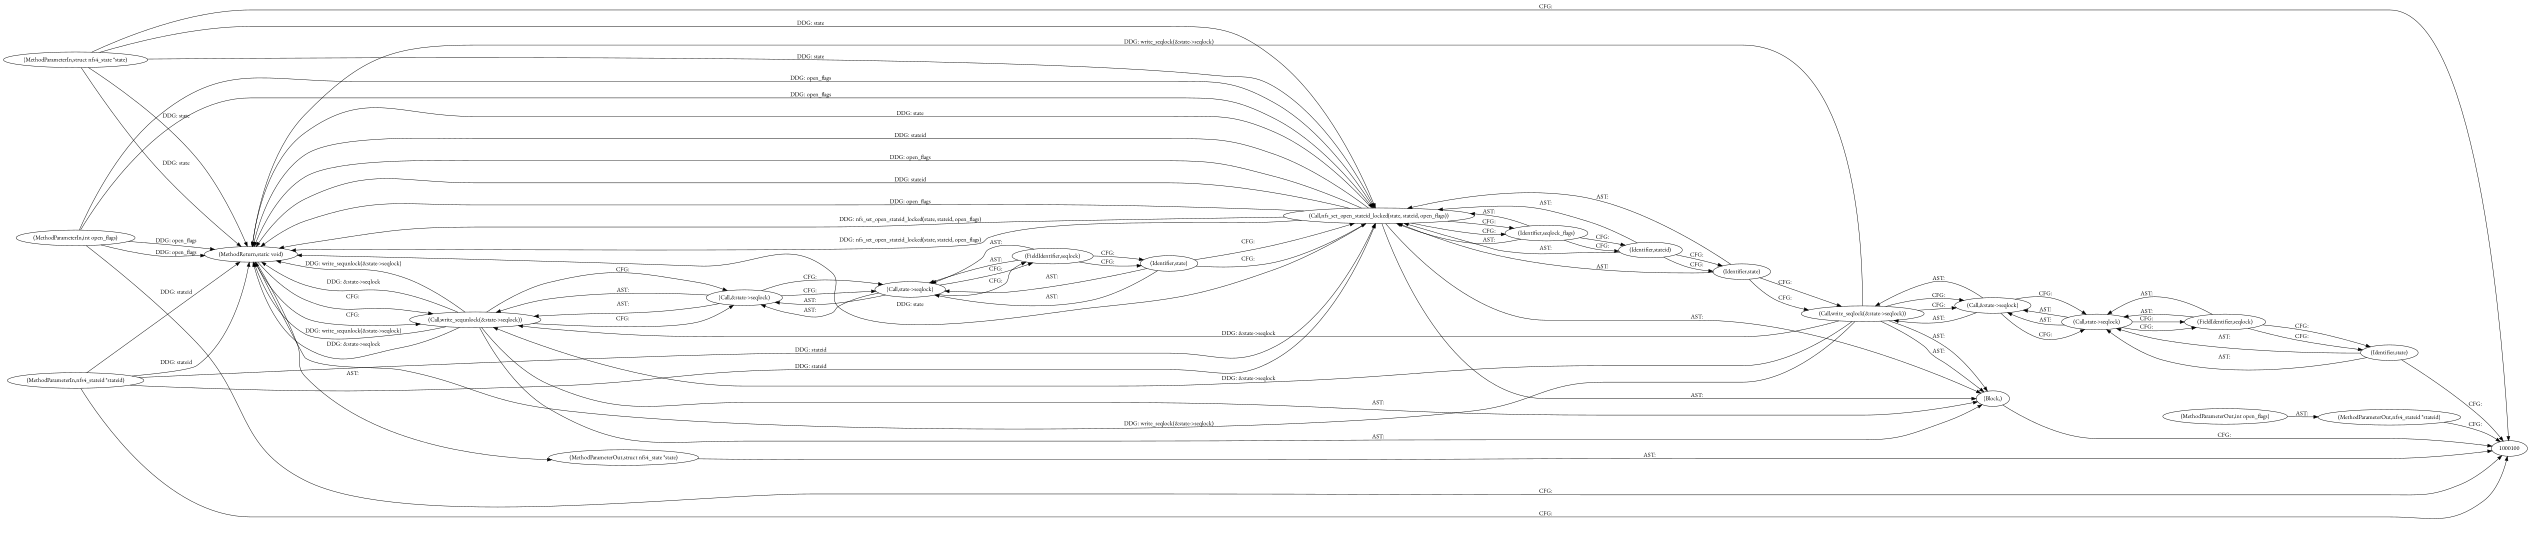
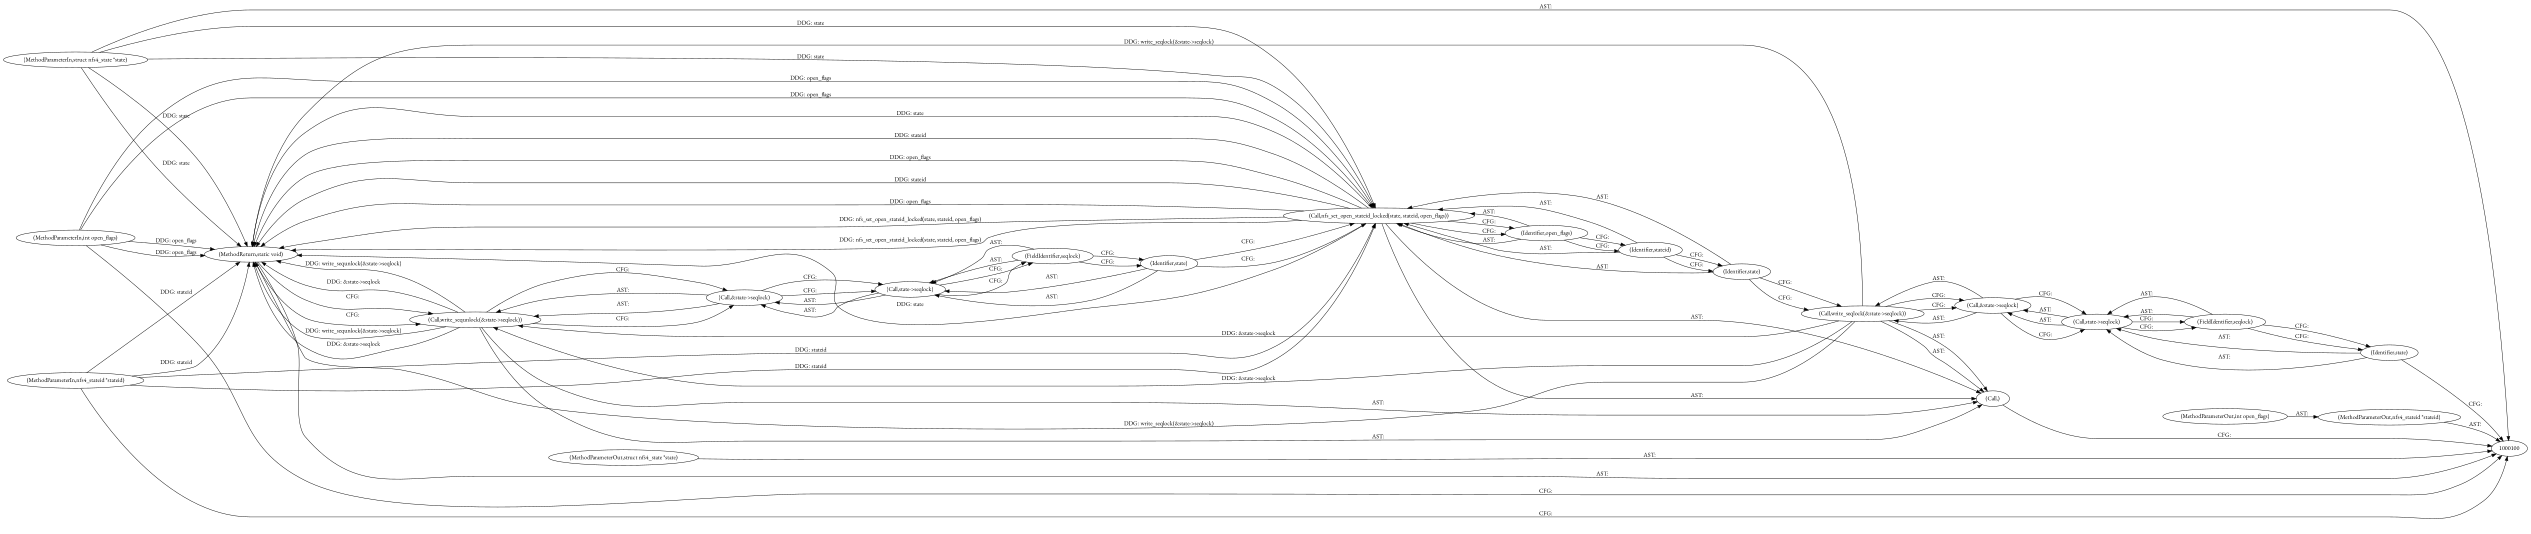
(1546, 7) -> (1546, 7)
(1546, 233) -> (1546, 233)
(1993, 399) -> (1993, 399)
(360, 417) -> (1301, 476)
(2476, 424) -> (2476, 424)
